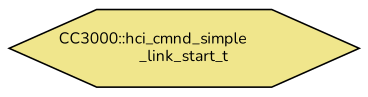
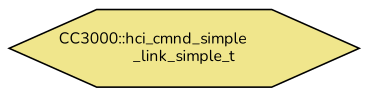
(184, 48) -> (184, 48)
